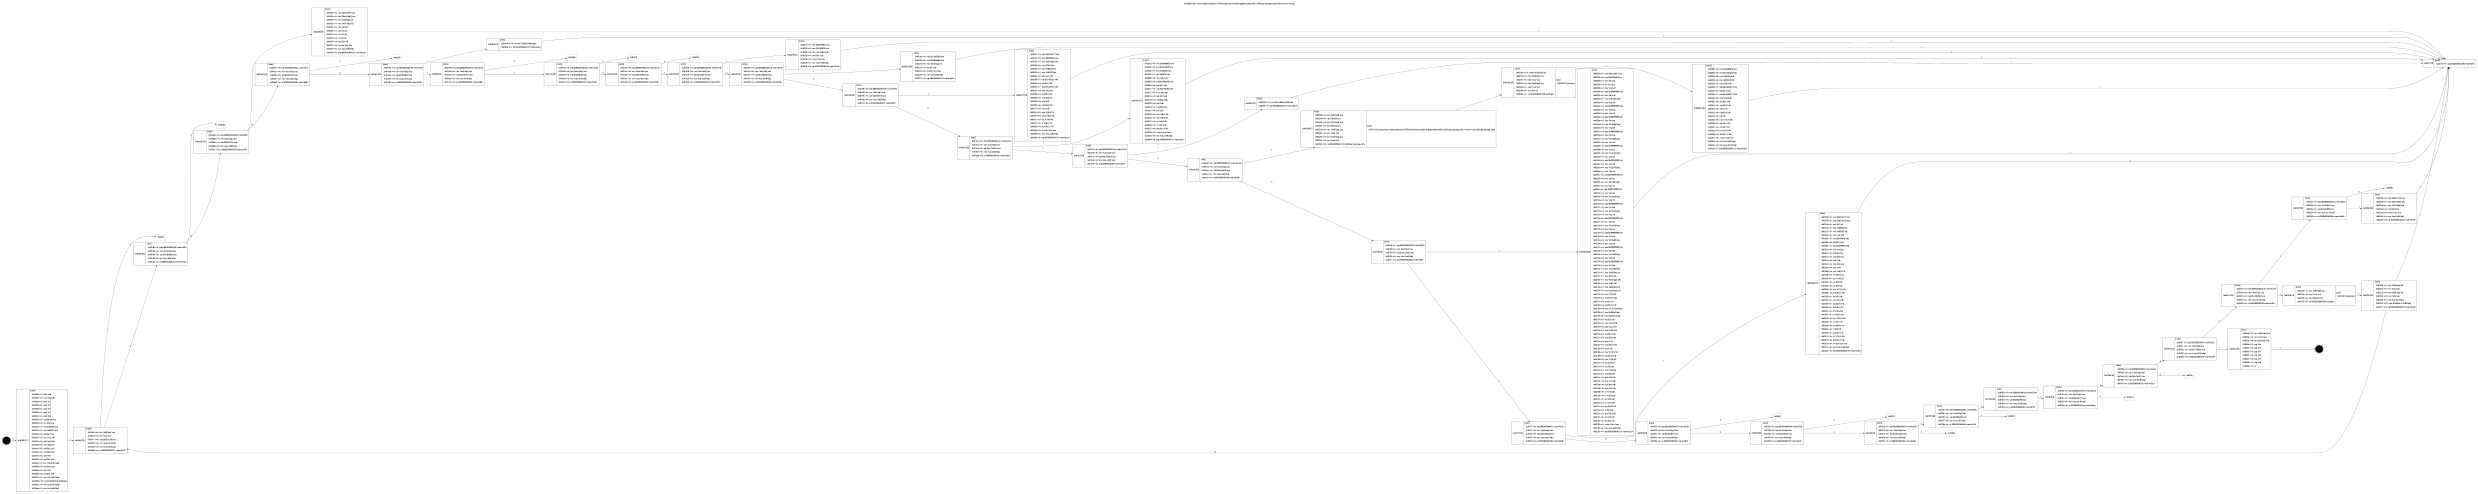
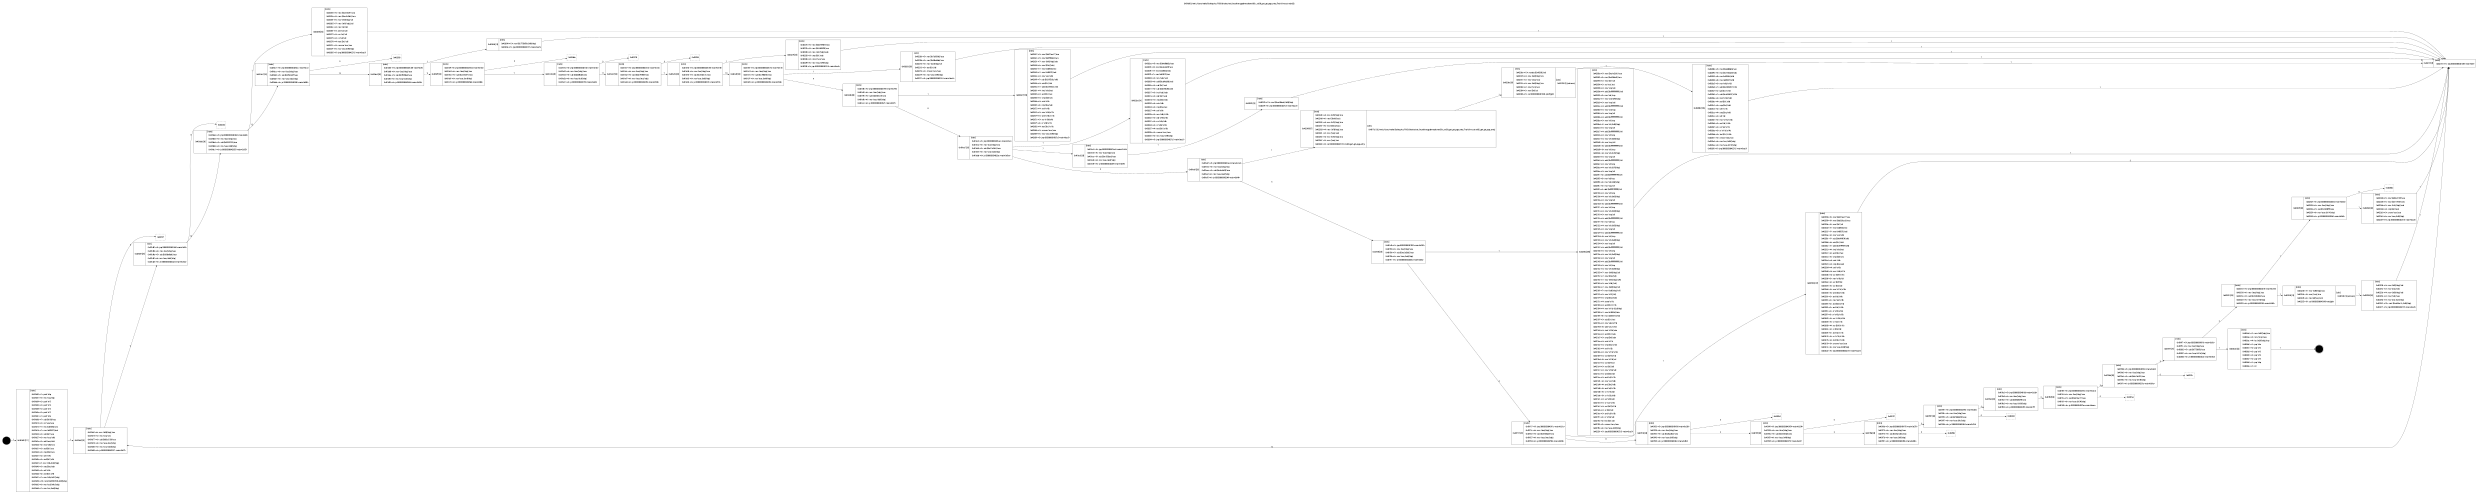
(1157, 163) -> (1099, 172)
(1305, 453) -> (1454, 448)
